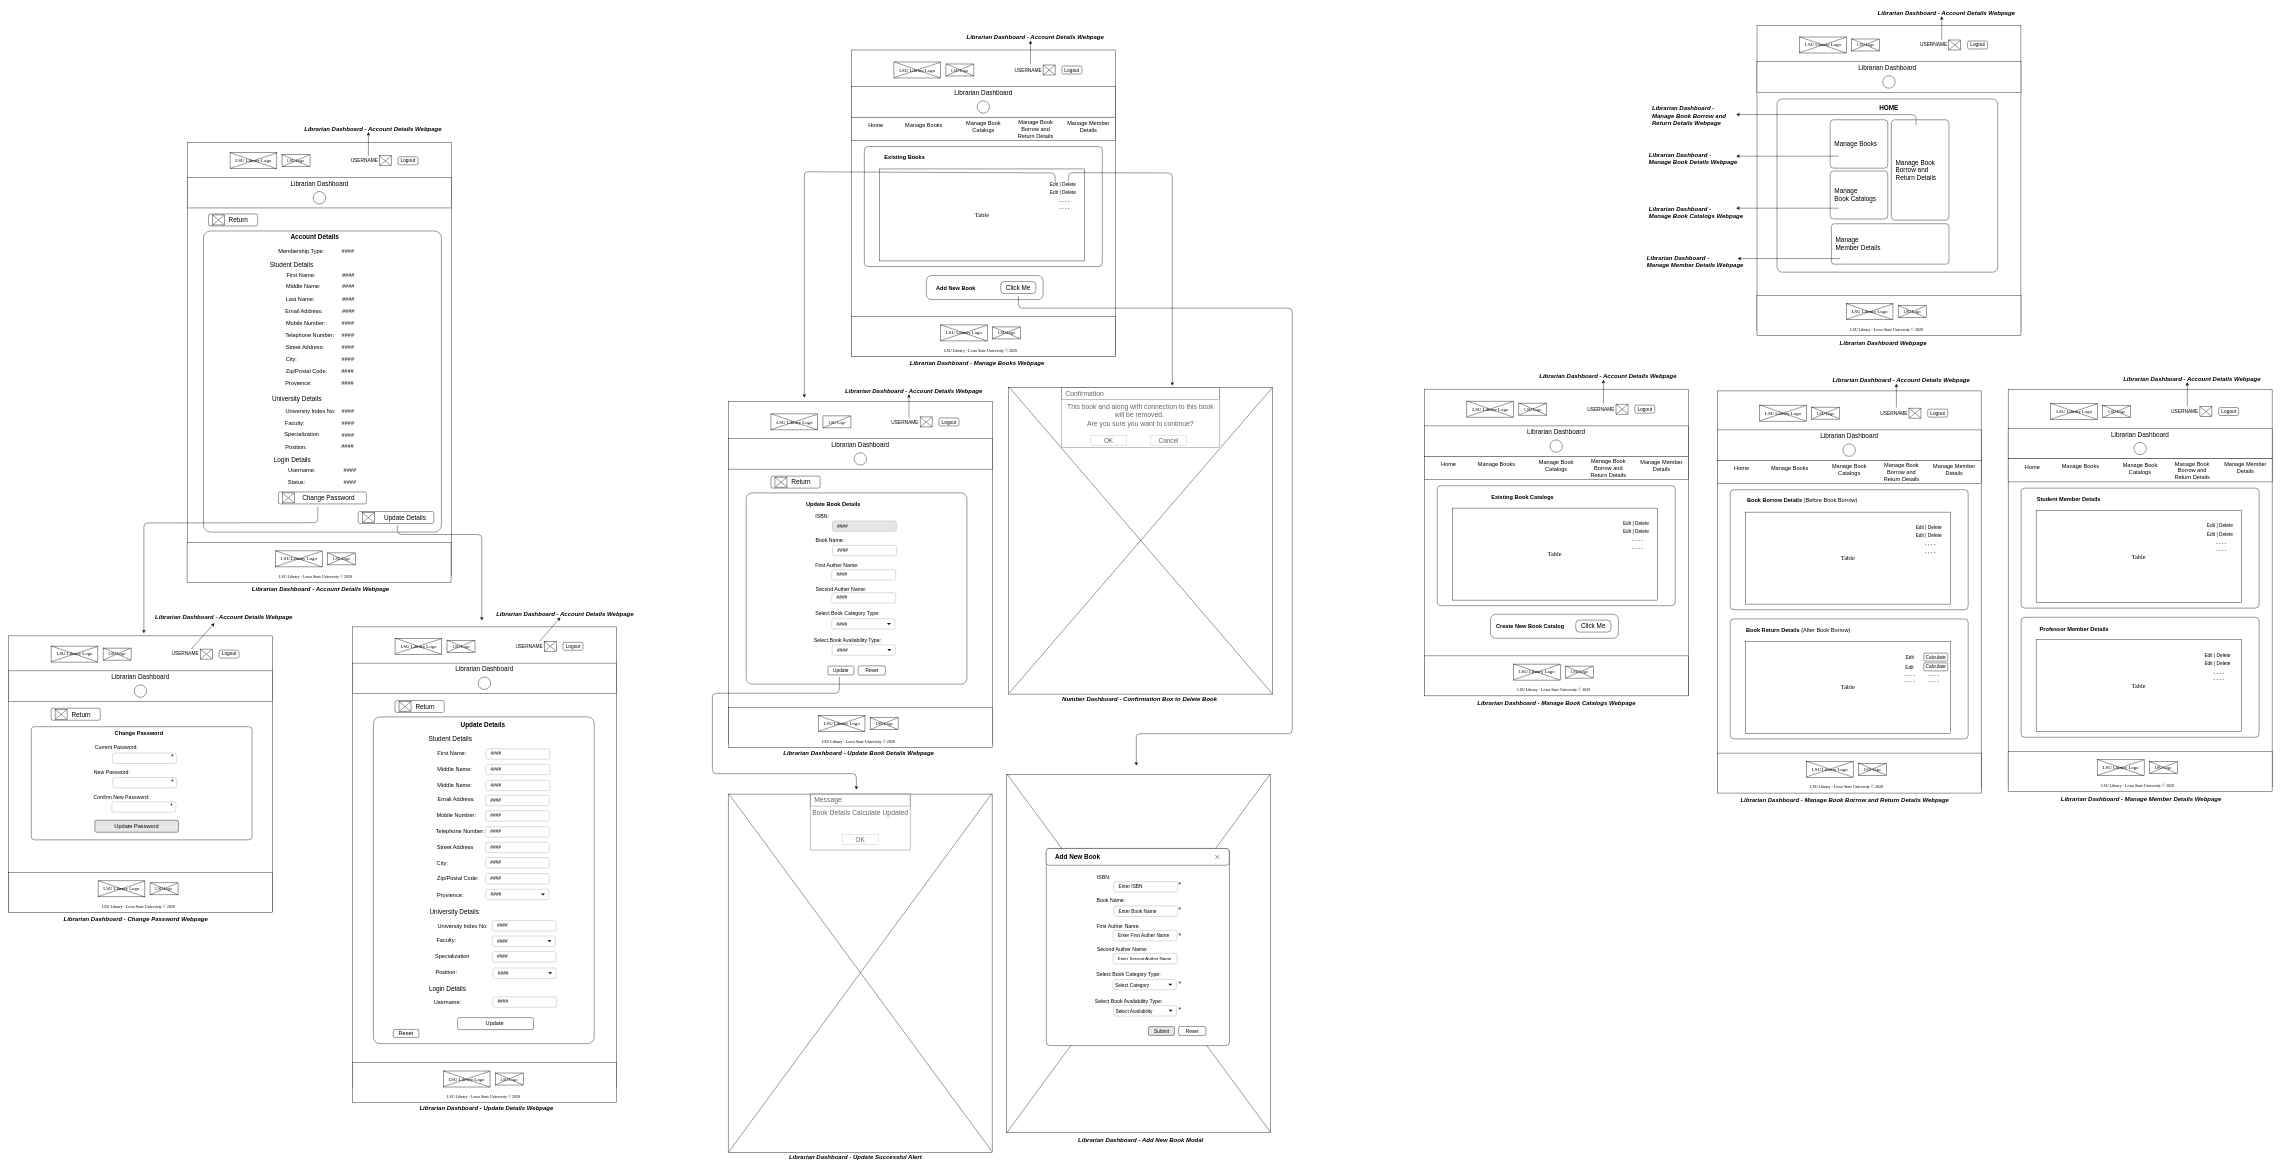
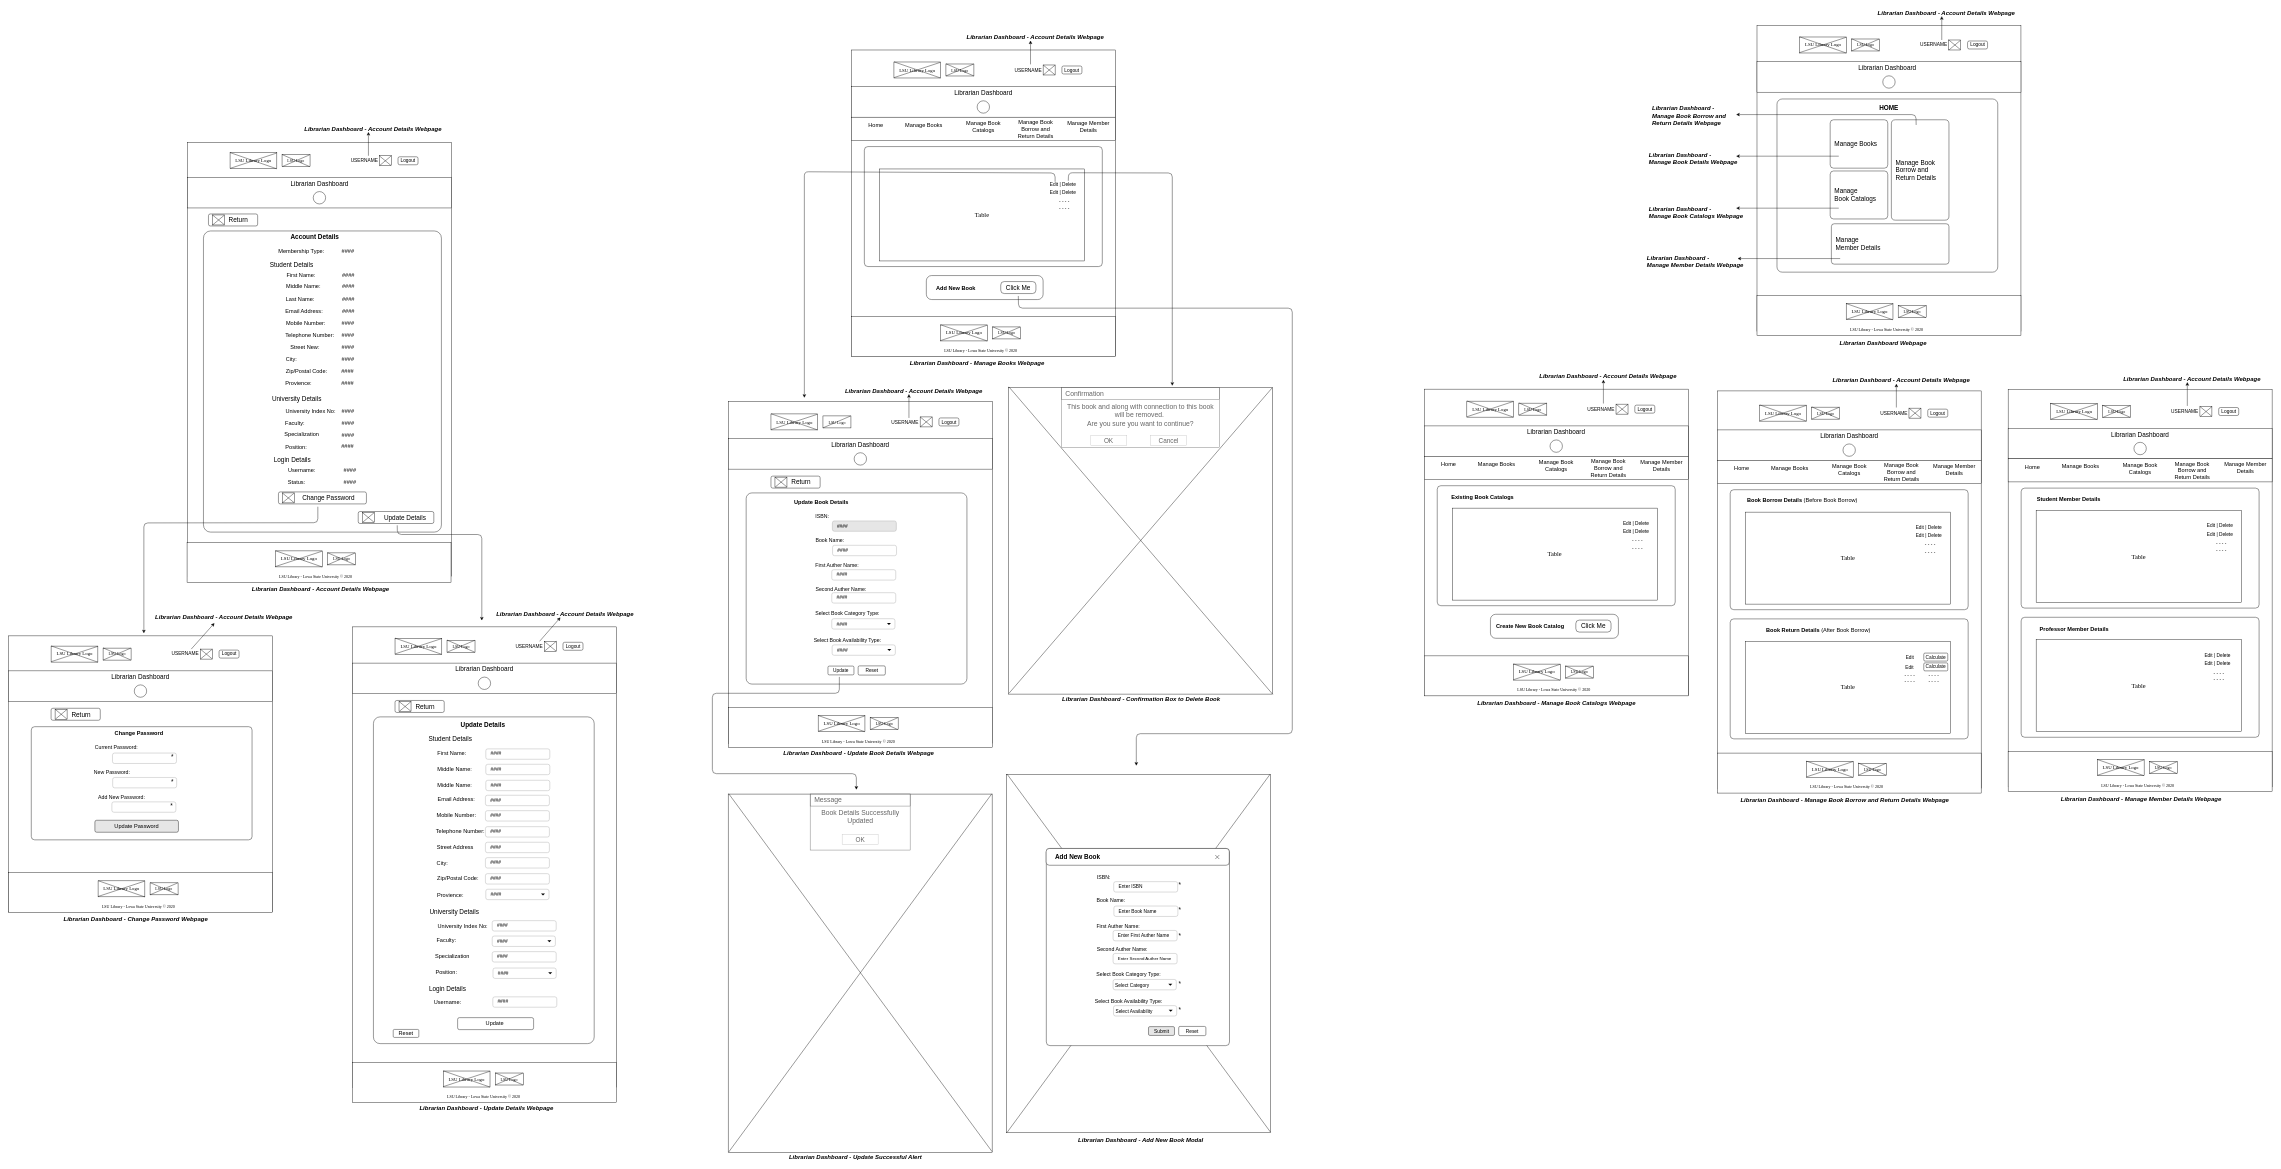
(904, 157) -> none
(305, 347) -> (305, 347)
(1522, 497) -> (1482, 497)
(833, 504) -> (821, 502)
(1798, 630) -> (1818, 630)
(1128, 699) -> (1131, 699)
(121, 798) -> (121, 798)
(860, 818) -> (860, 818)
